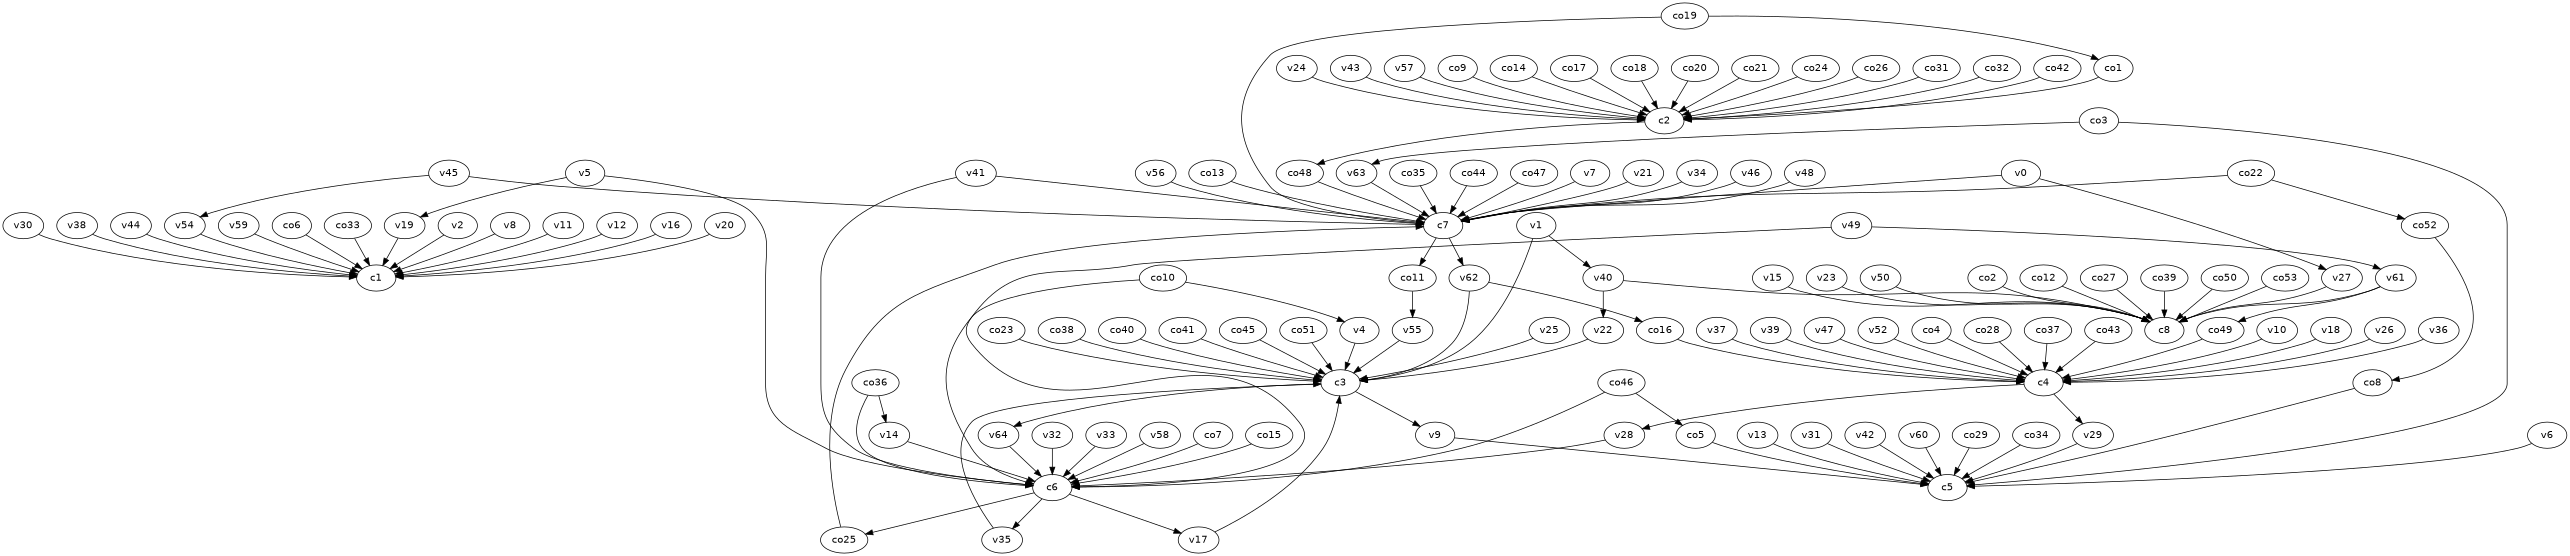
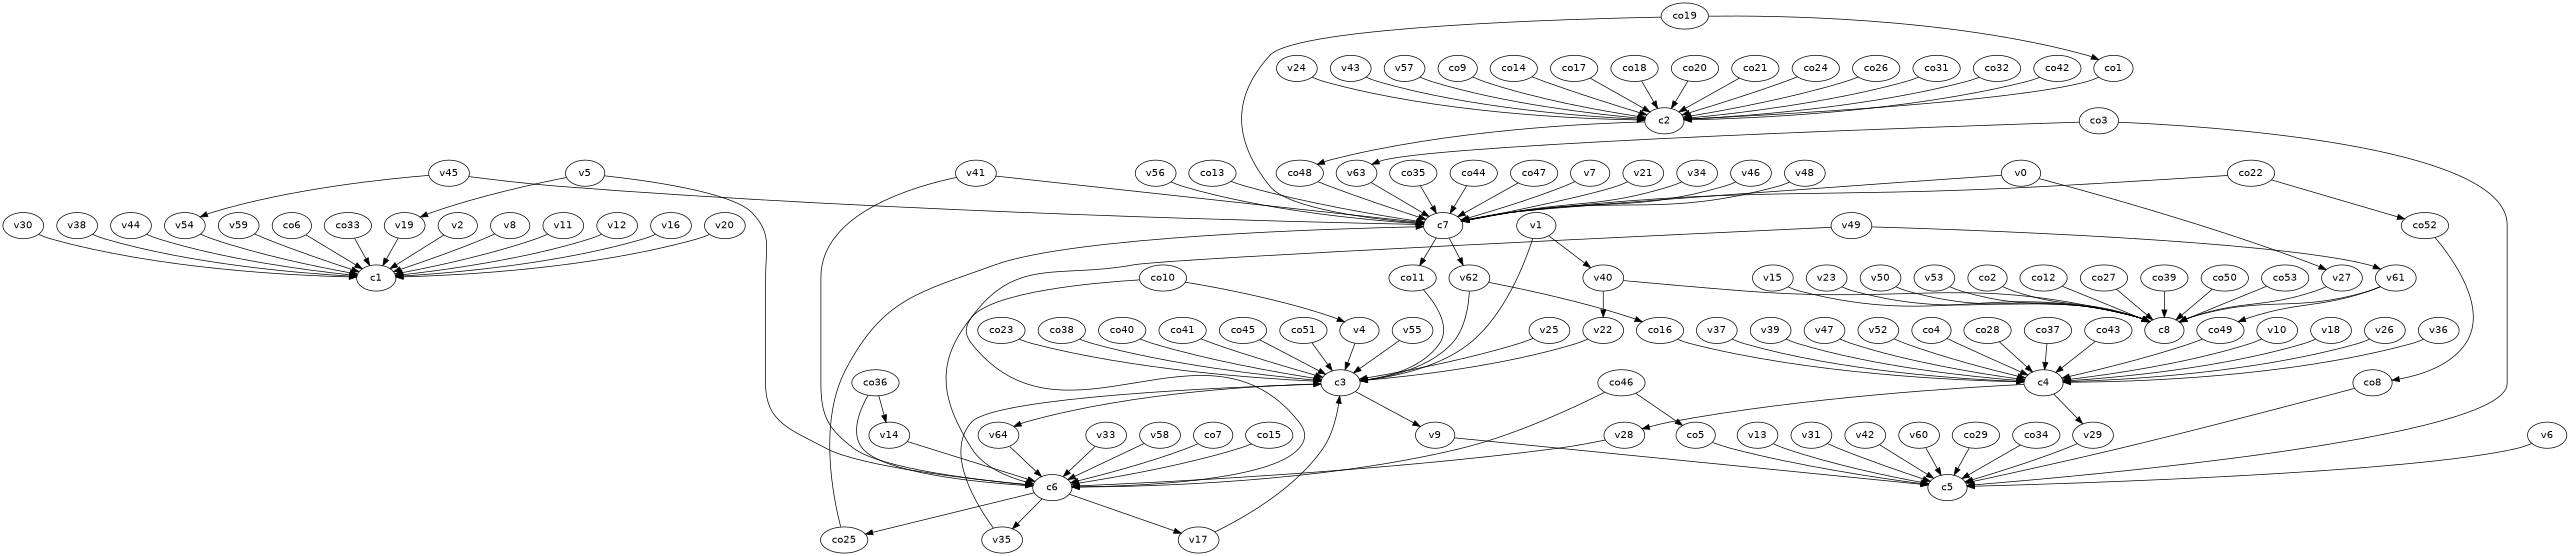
none -> (1934, 278)
(1413, 301) -> (1432, 352)
(1052, 435) -> none
